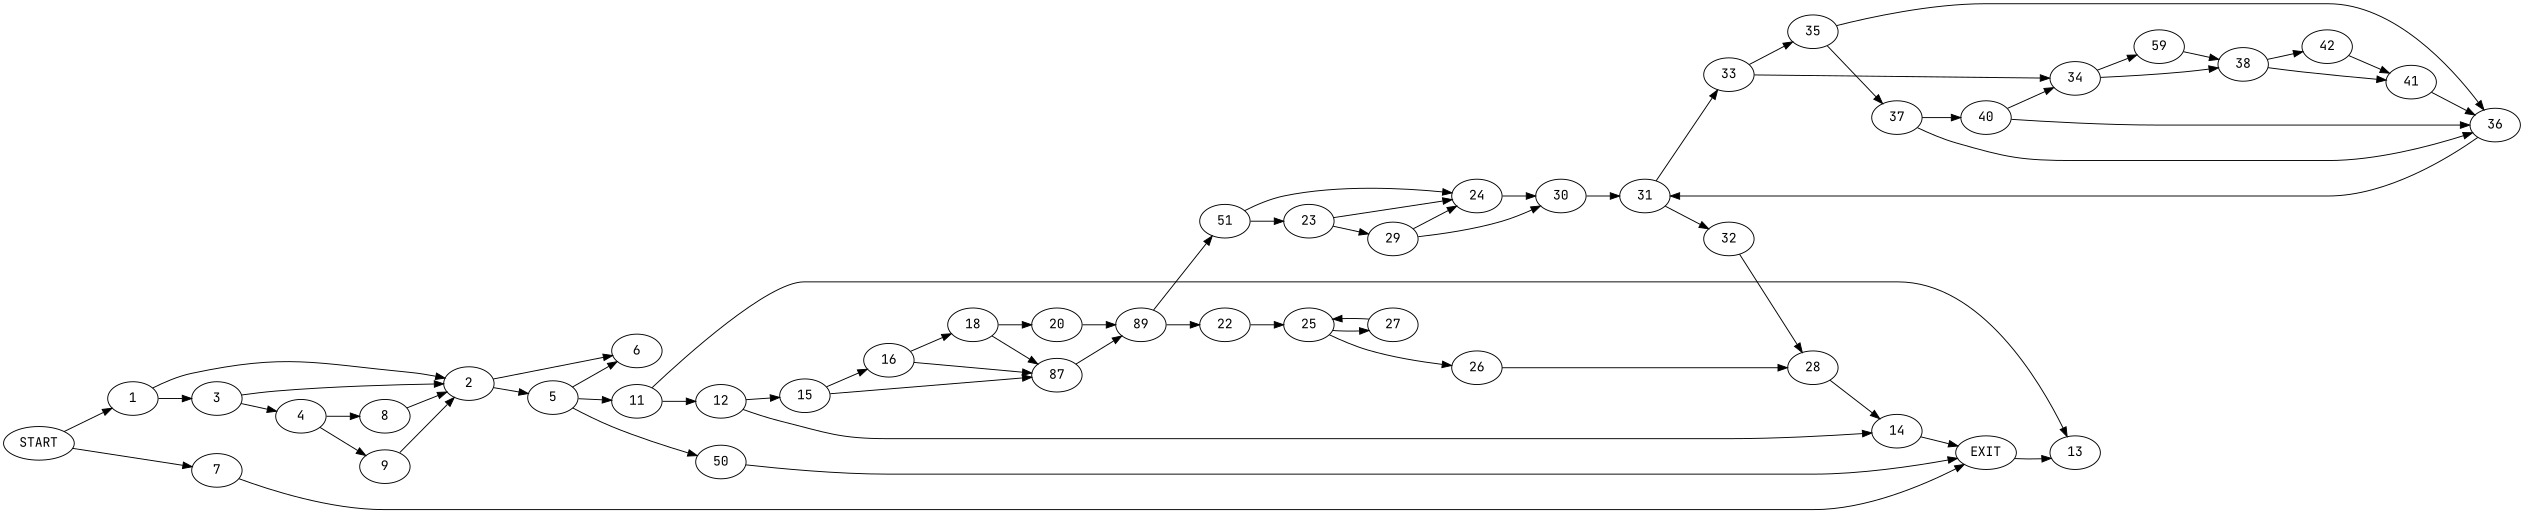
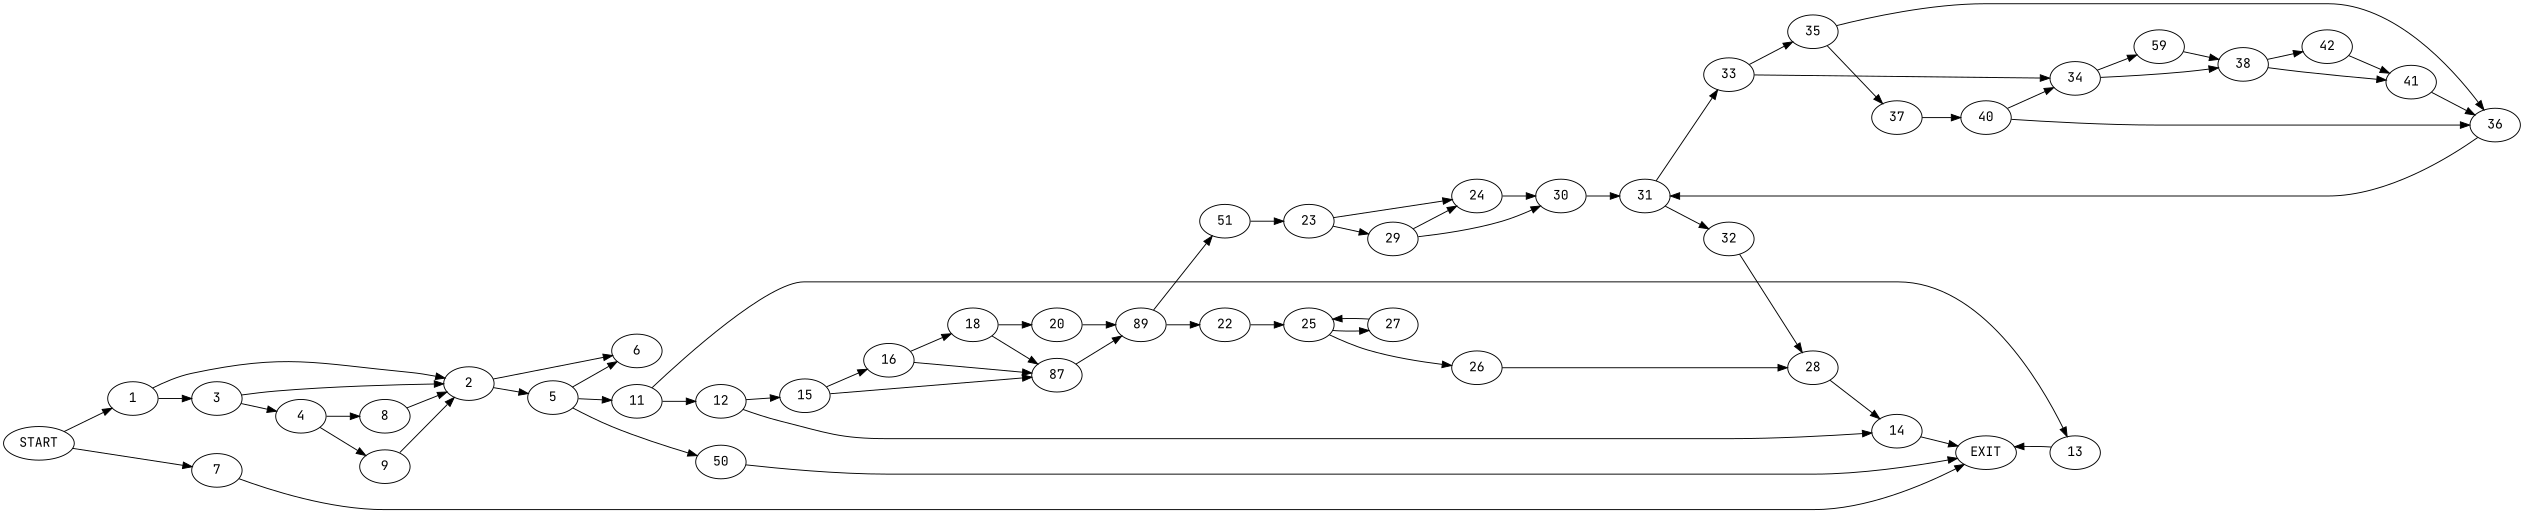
(2189, 161) -> none
(1342, 189) -> none
(2028, 459) -> (2038, 446)
